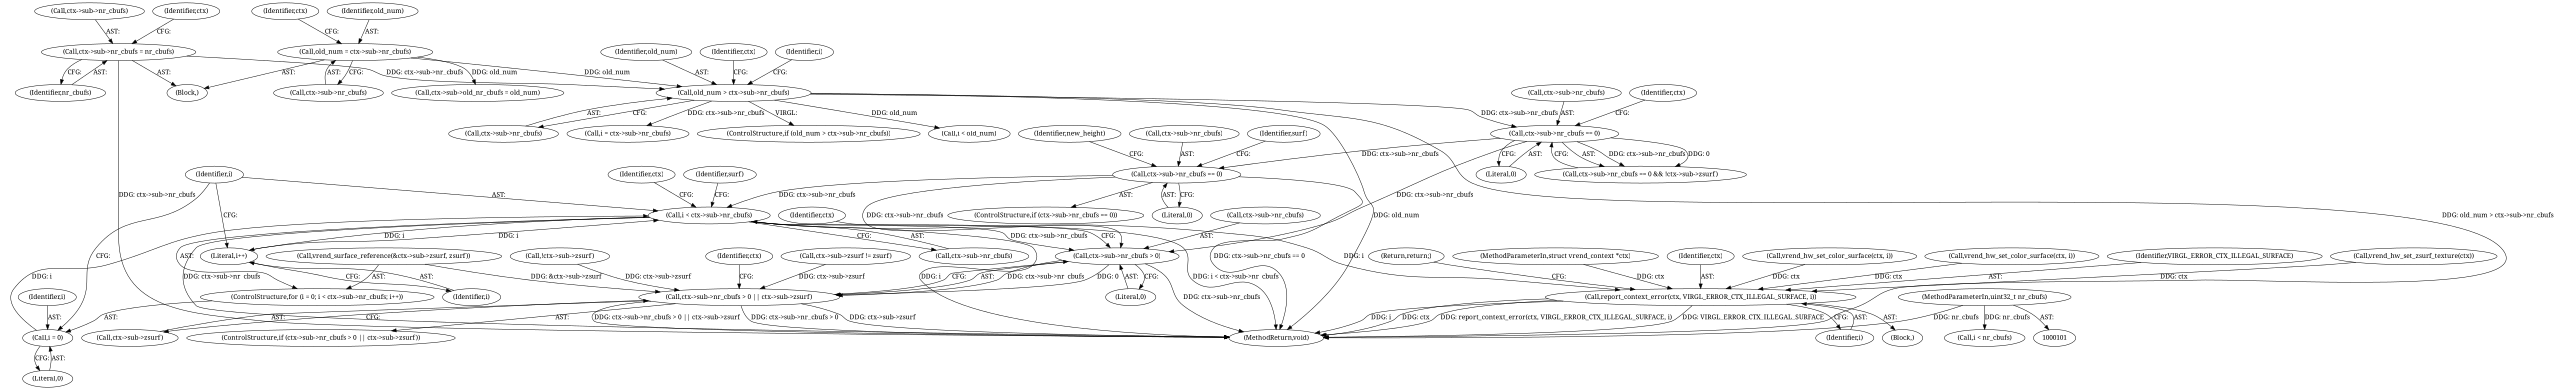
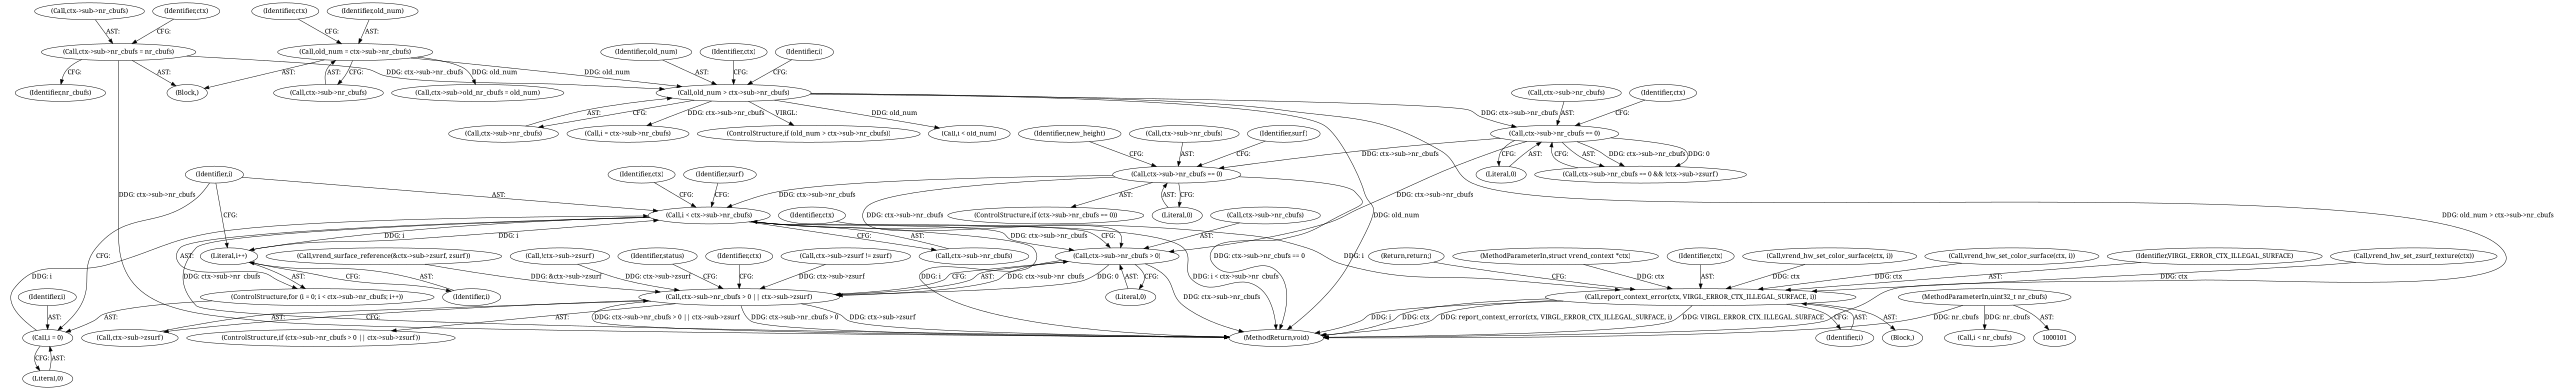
(87, 74) -> none
none -> (658, 256)
(366, 278) -> (276, 272)
